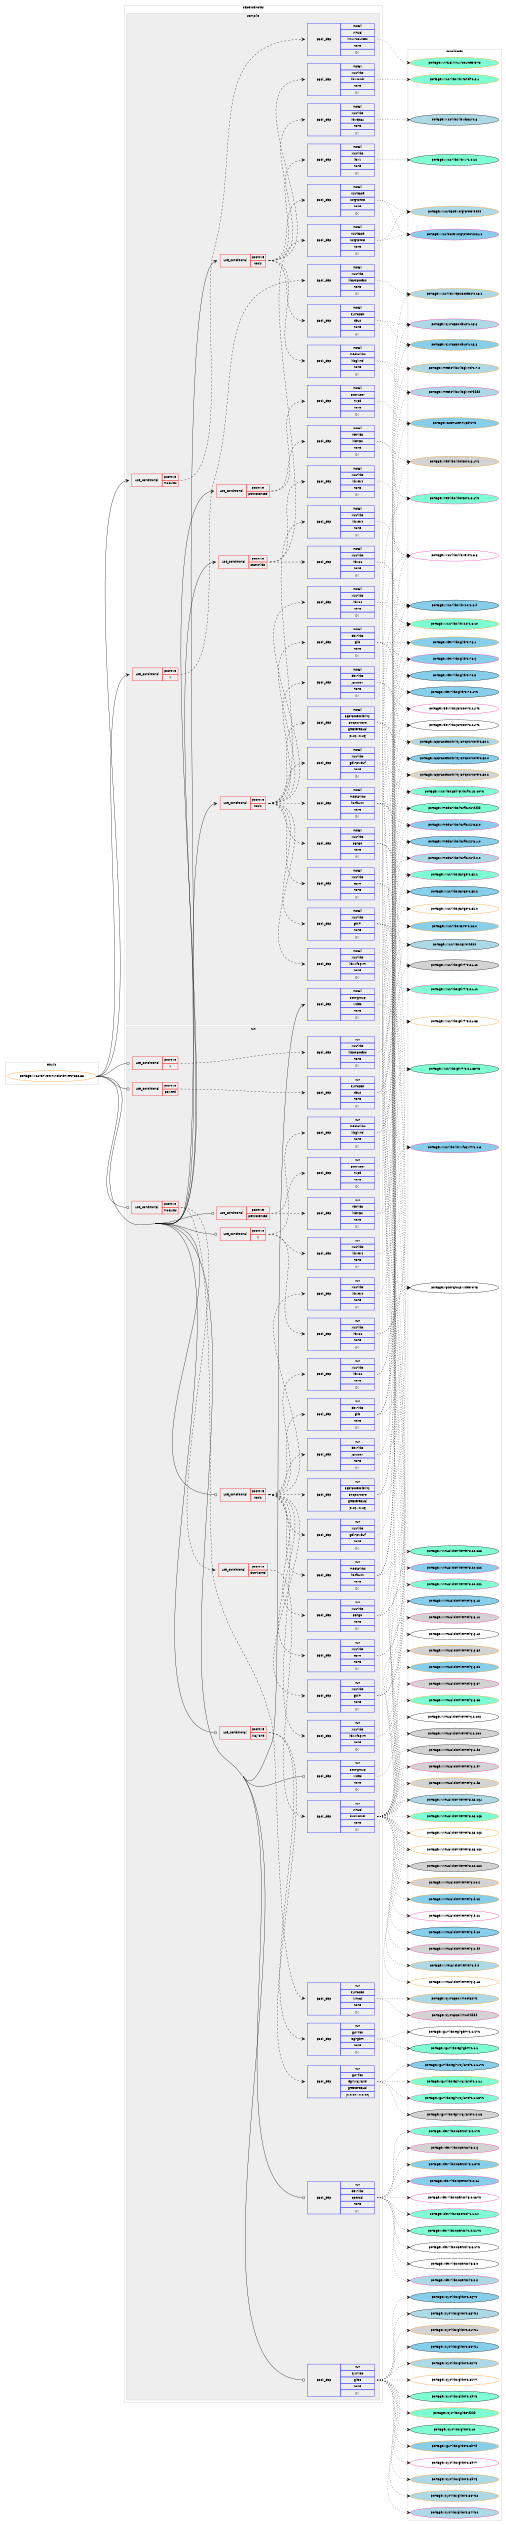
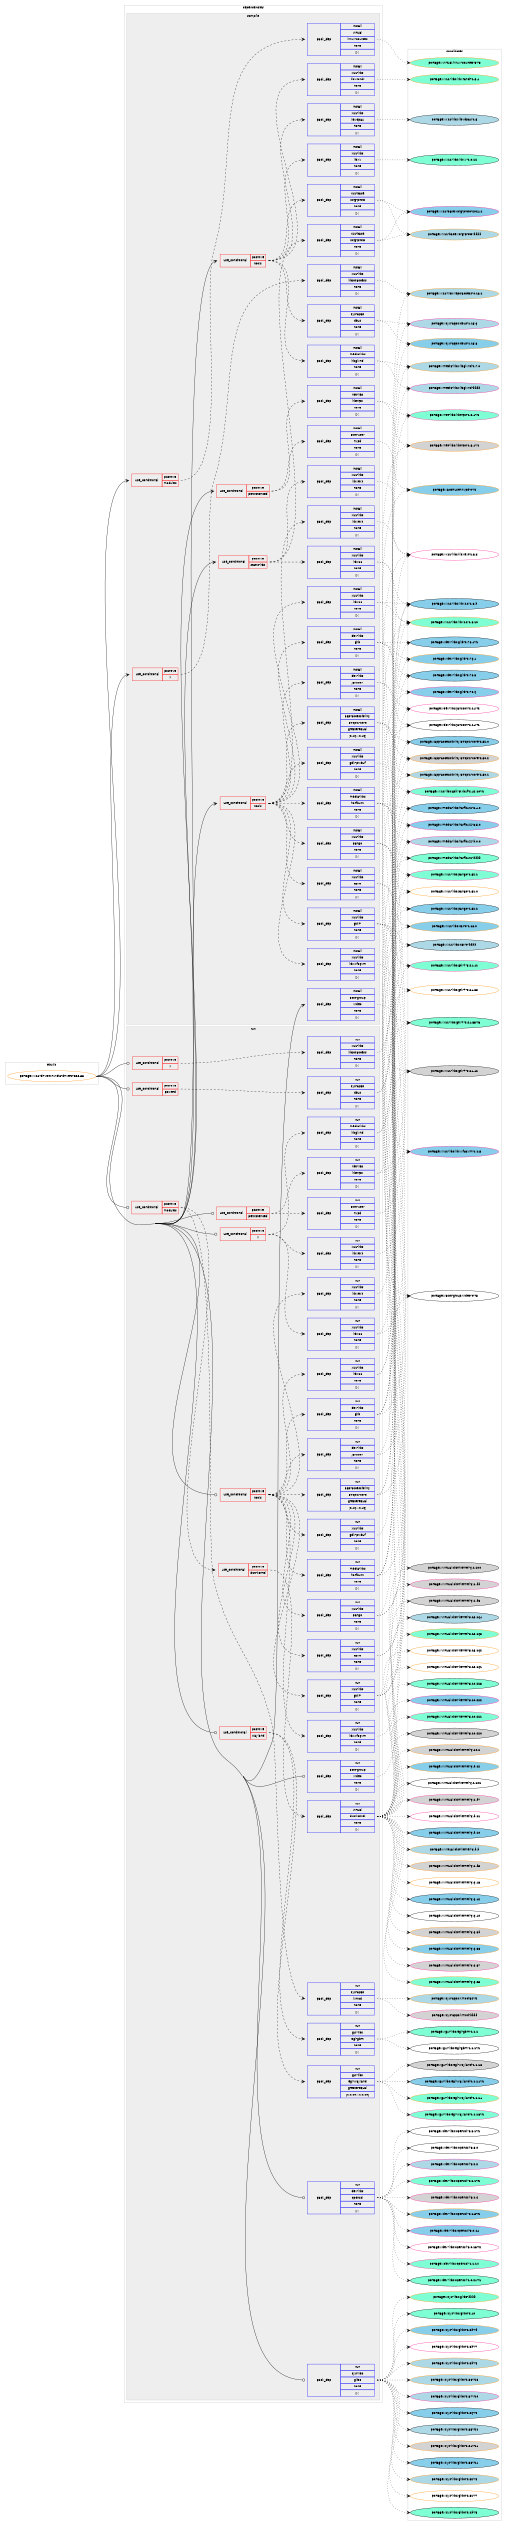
(455, 1618) -> none
(455, 2446) -> (455, 2330)
